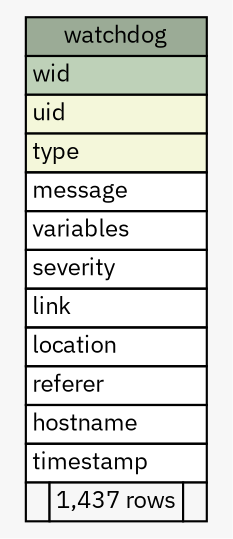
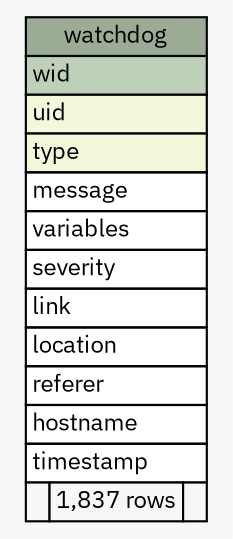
(116, 501) -> (116, 501)
